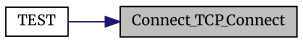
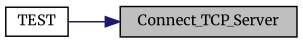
(209, 22) -> (209, 22)
